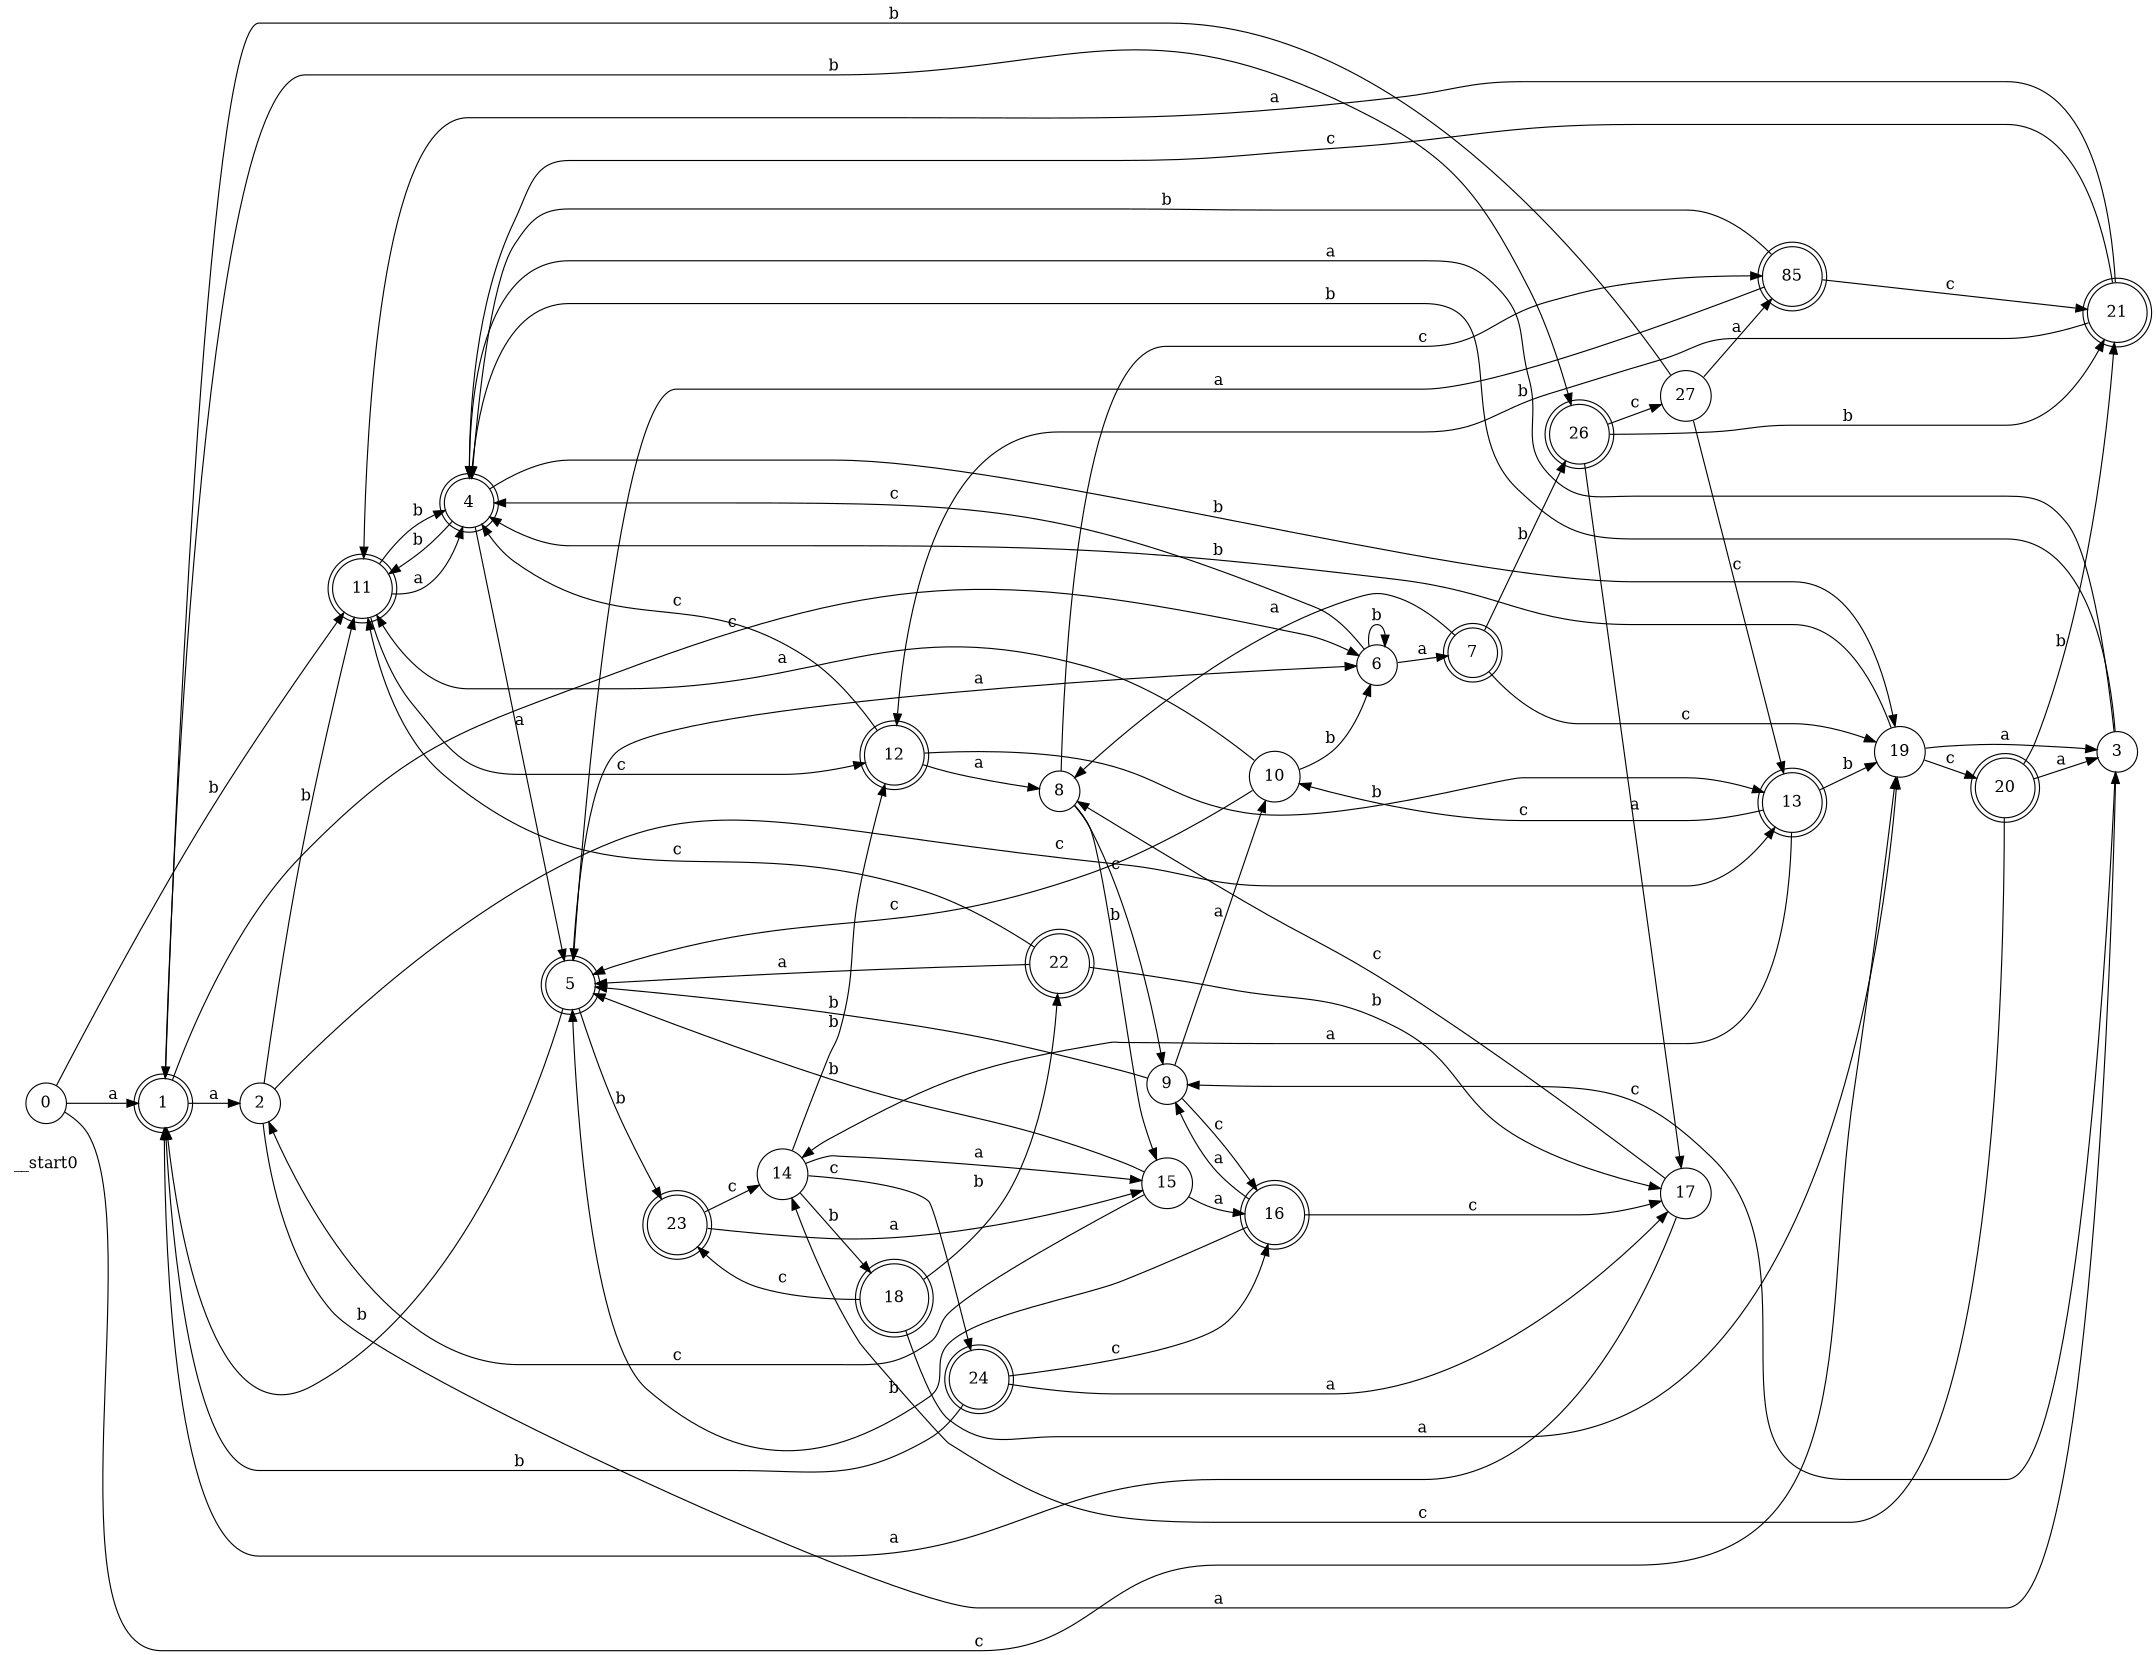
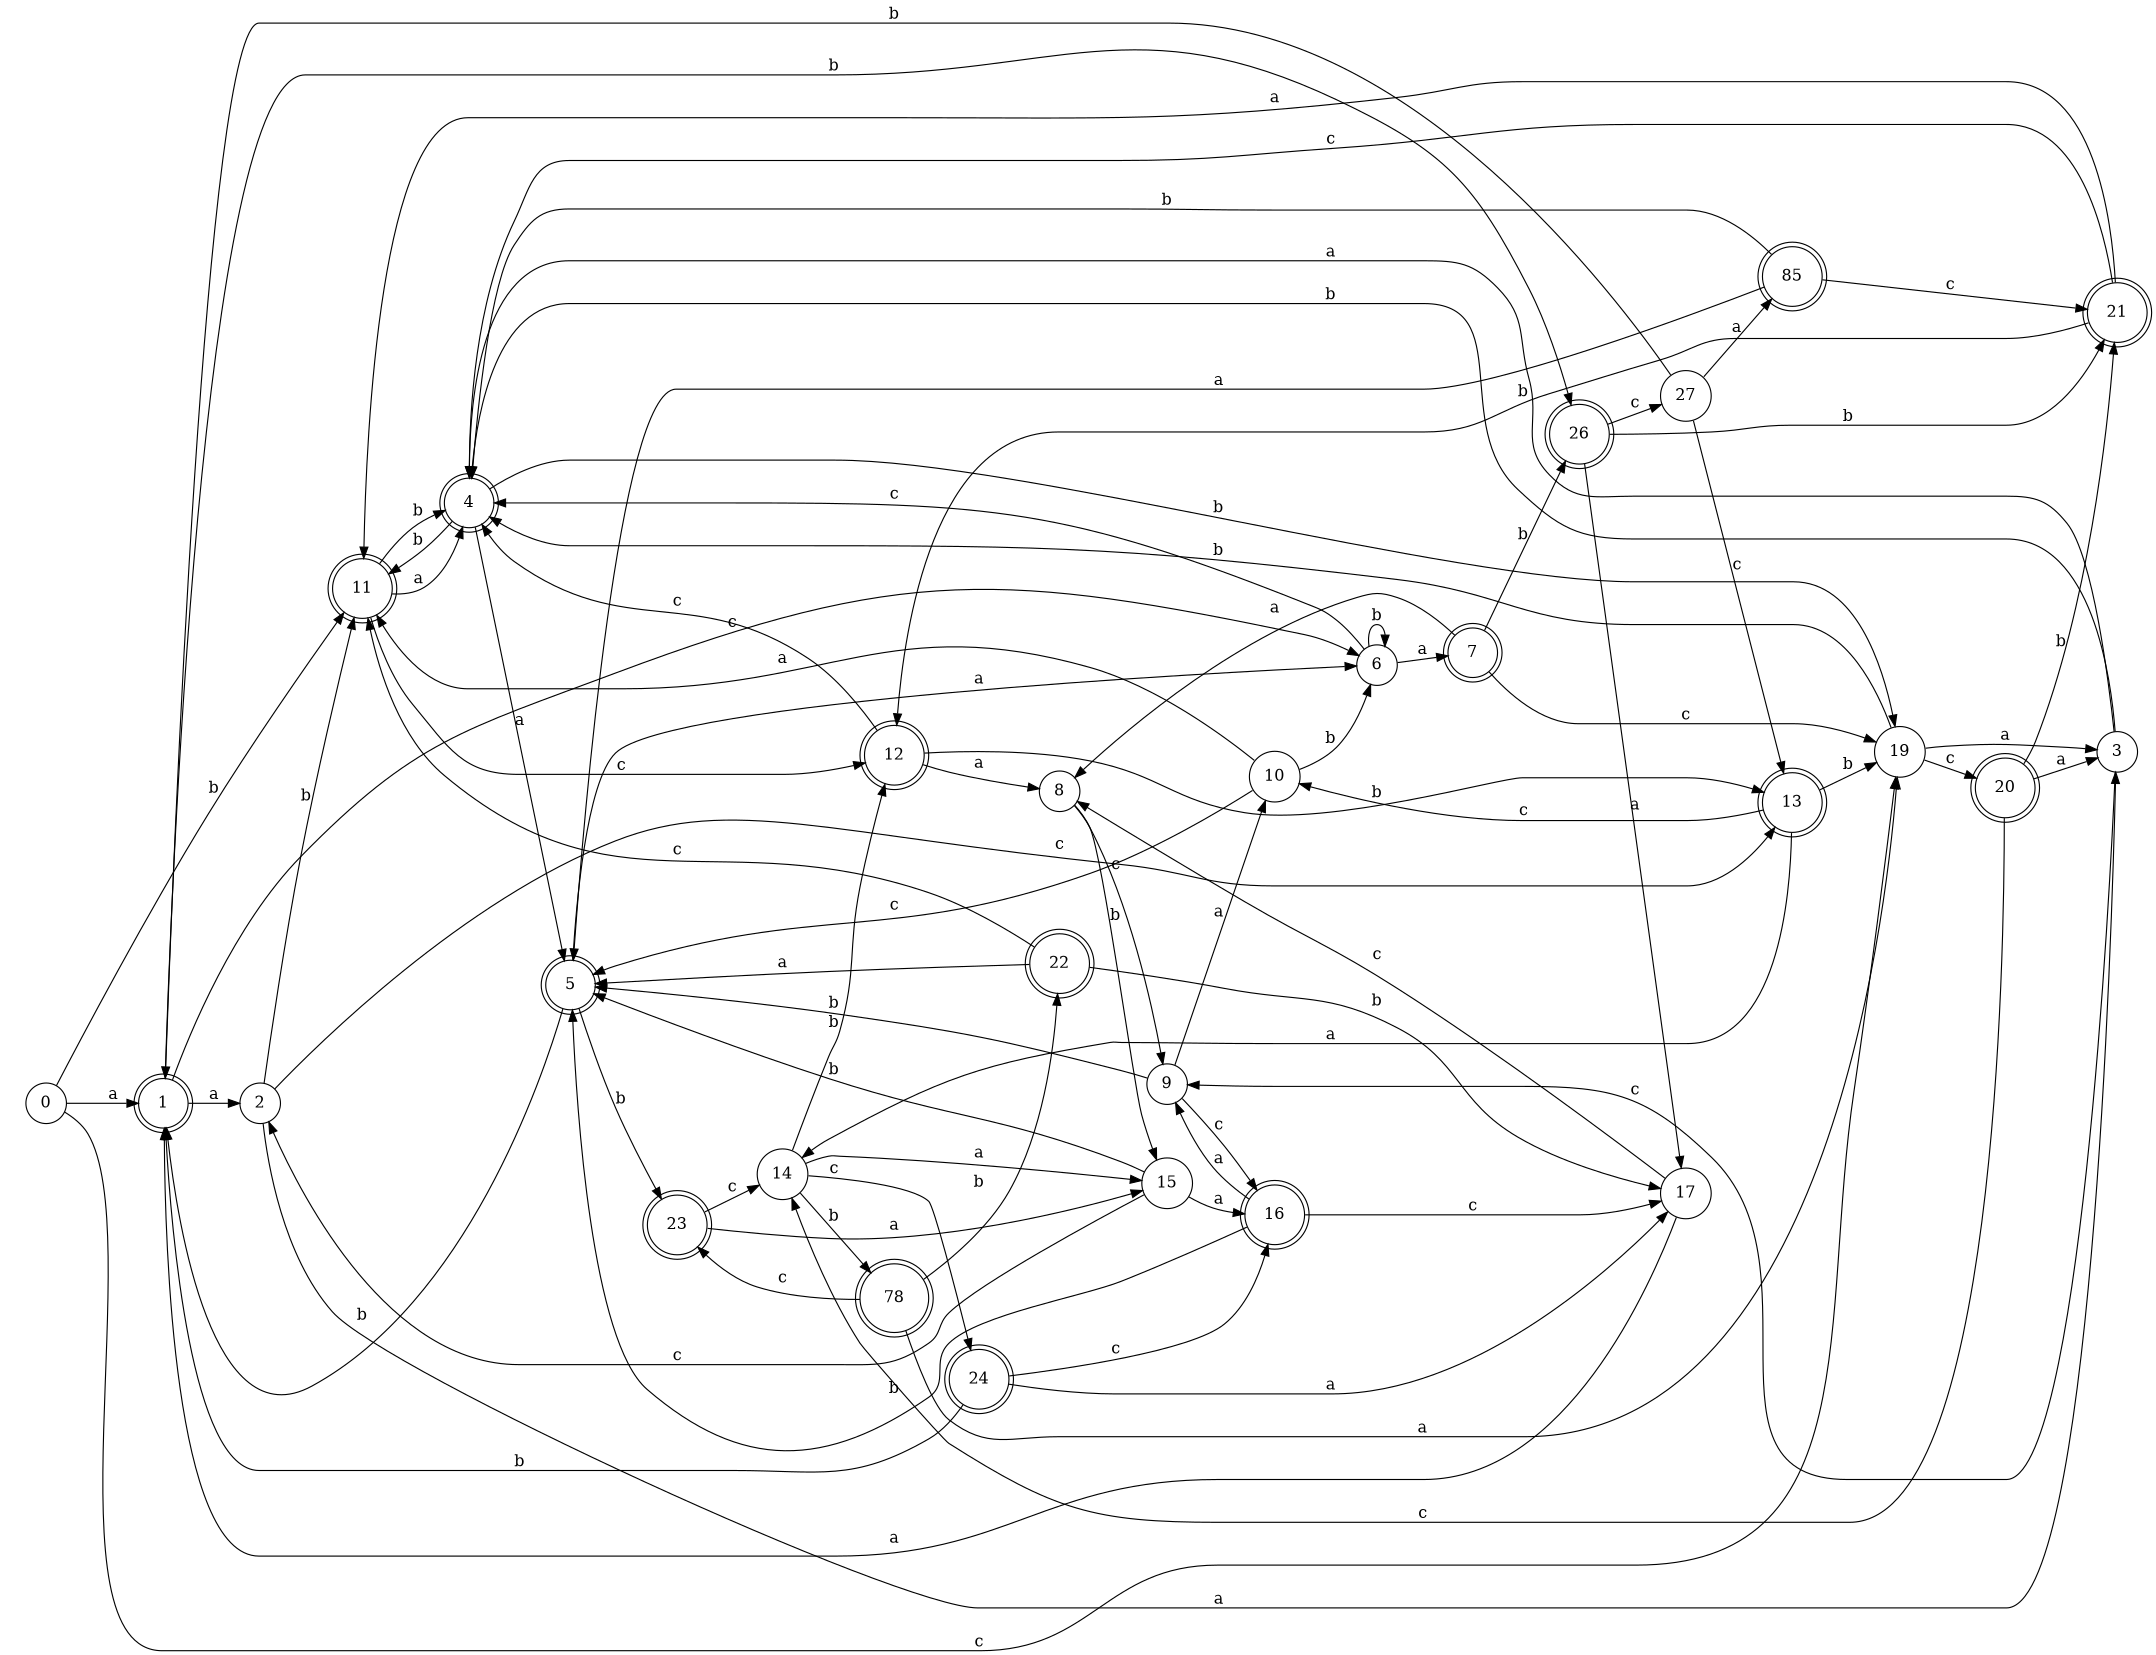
(1237, 346) -> none
(46, 1164) -> none
(894, 1298) -> (894, 1298)
